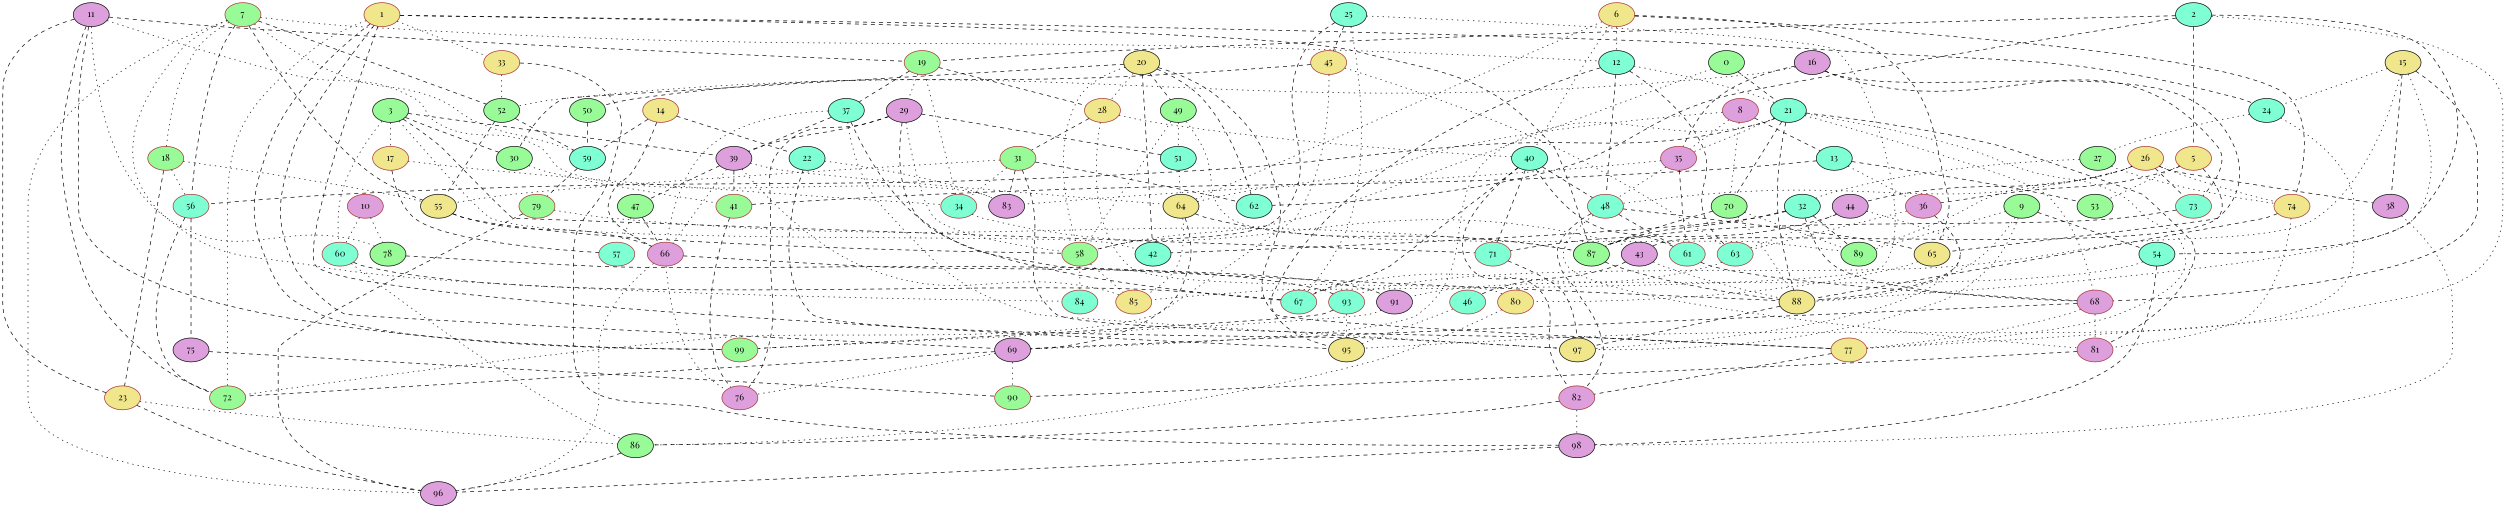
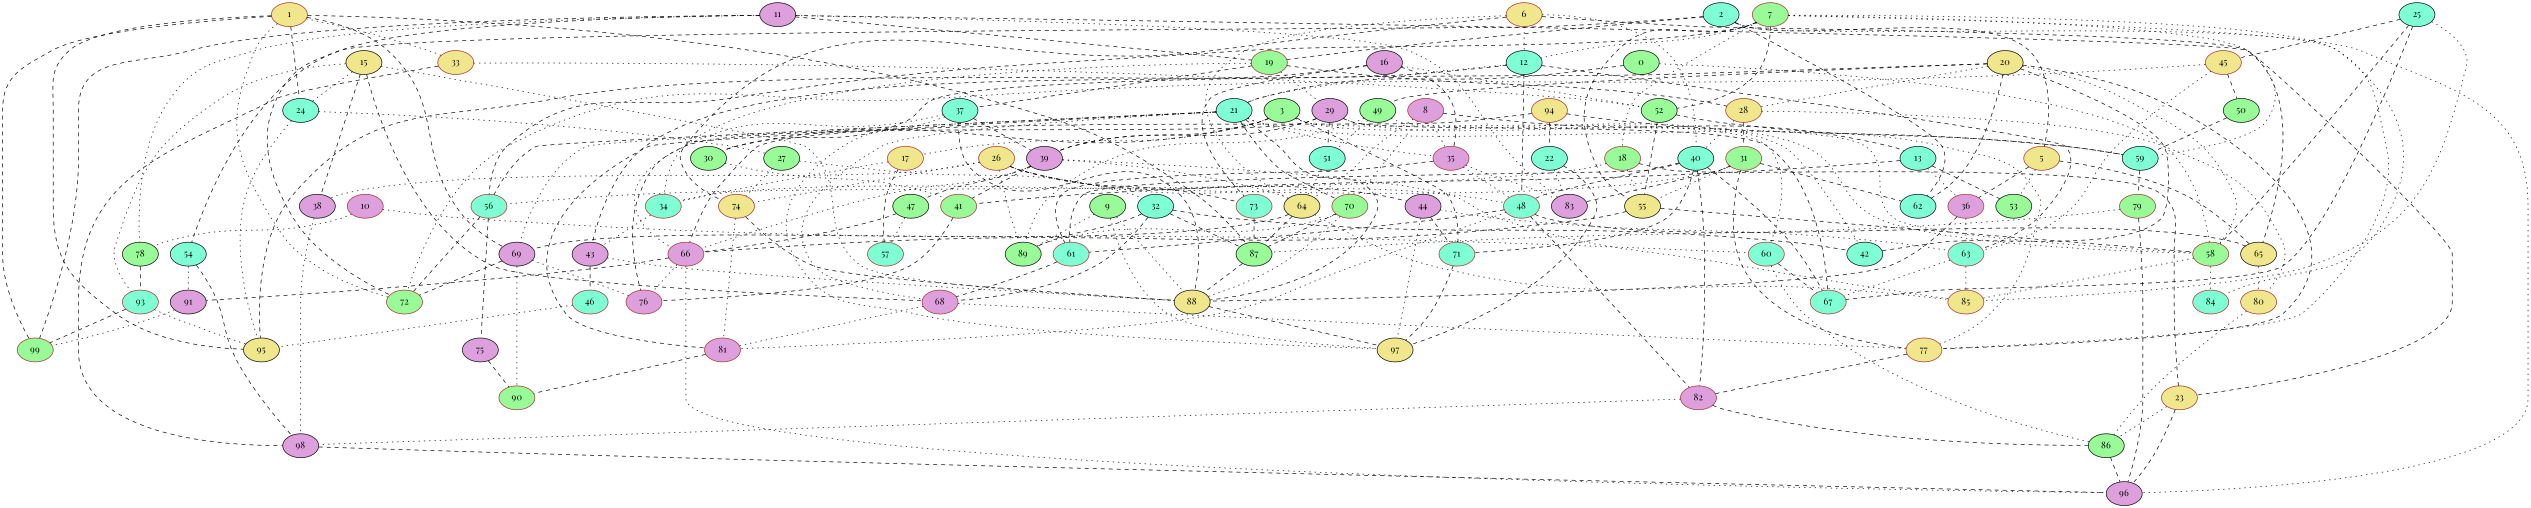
(661, 110) -> (1549, 110)
(1360, 165) -> (2202, 280)
(2266, 186) -> (655, 176)
(1729, 206) -> (1350, 206)
(2089, 230) -> none
none -> (1966, 278)
(1554, 326) -> none
